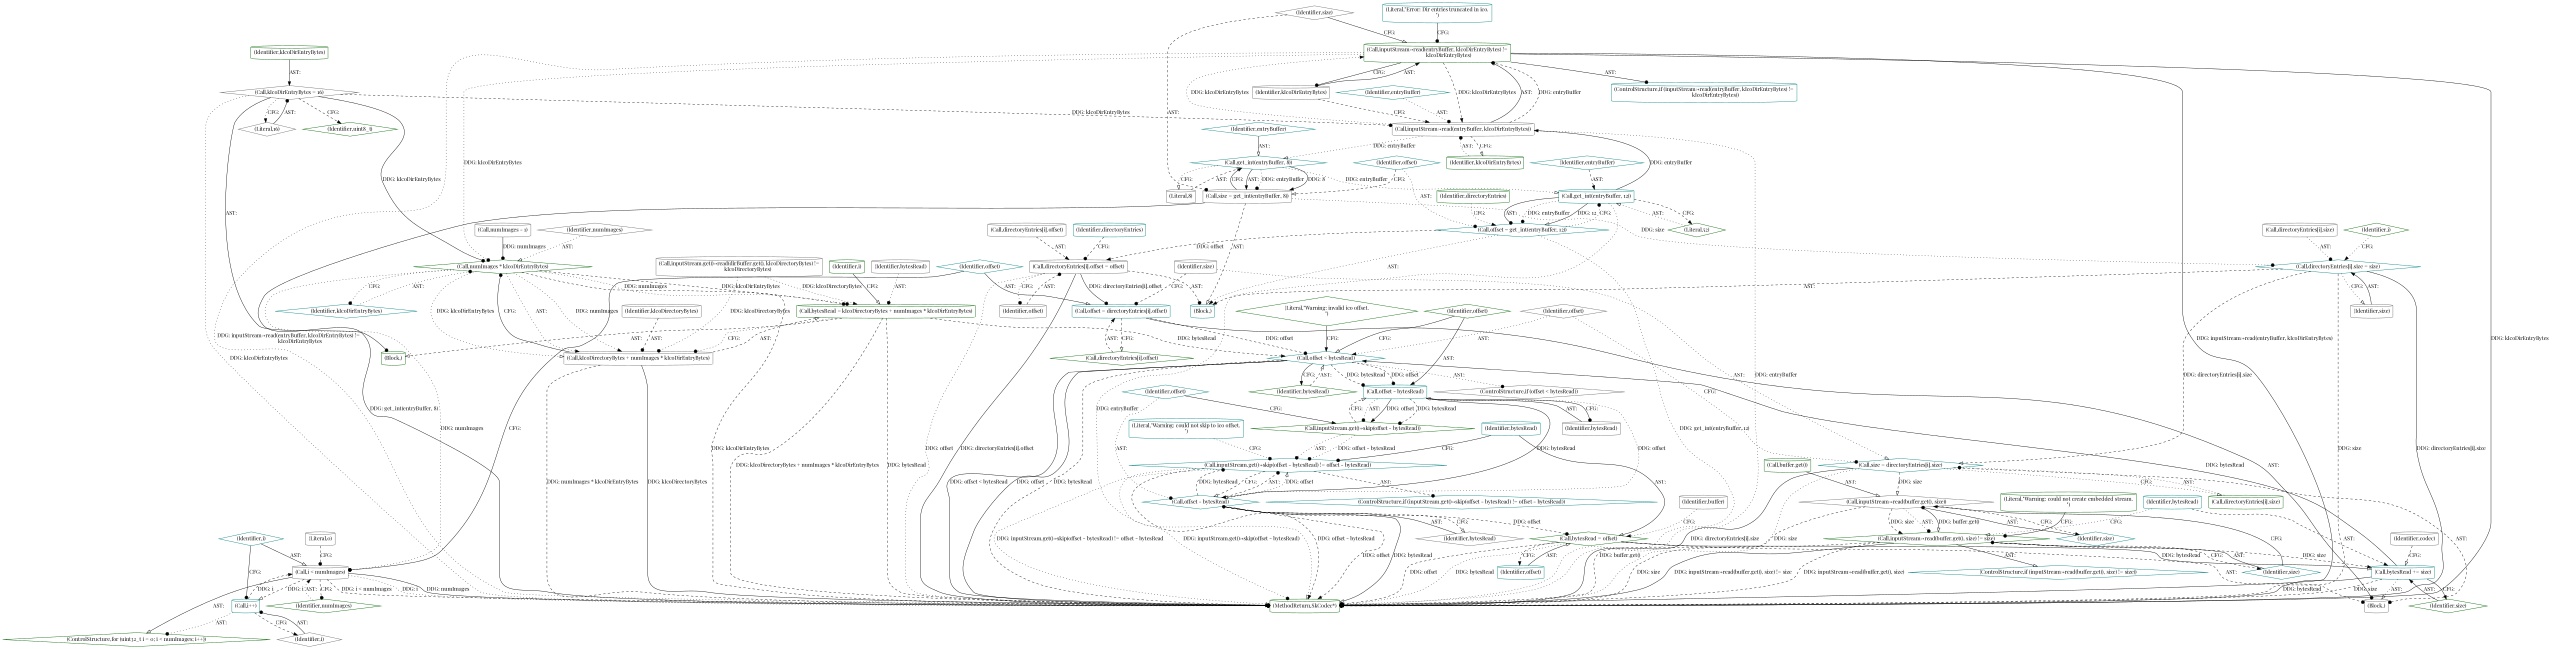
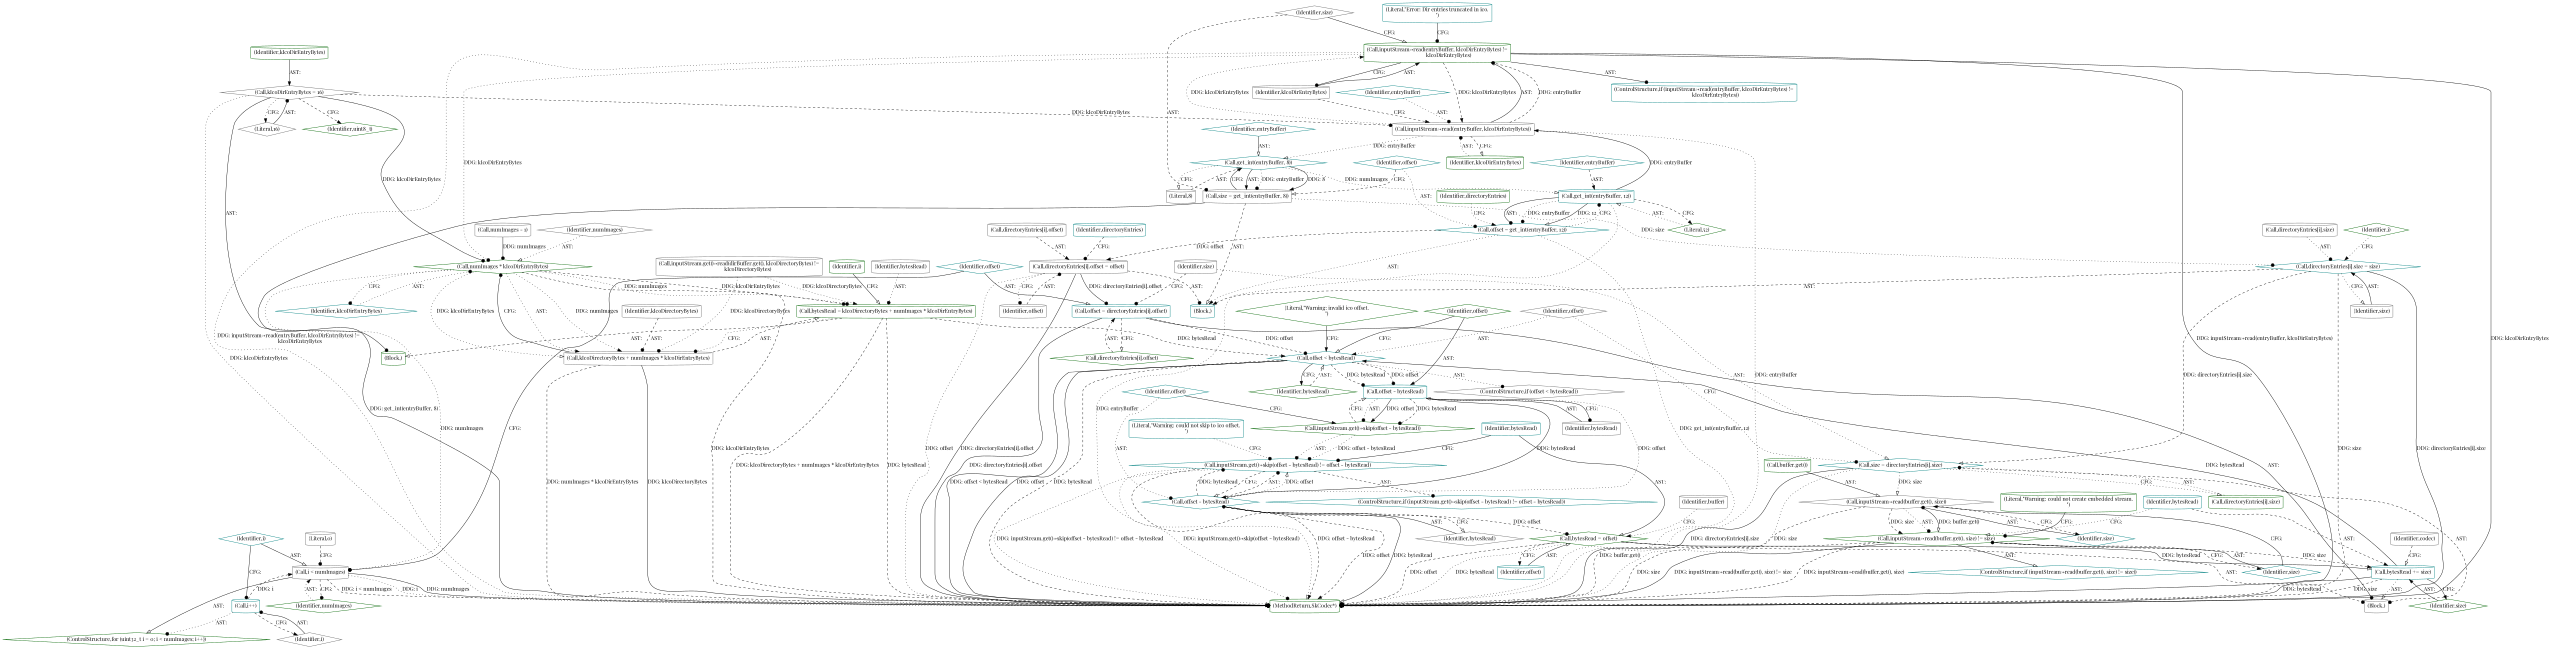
(1366, 180) -> (1366, 180)
(1899, 482) -> (1899, 482)
none -> (935, 560)
(283, 588) -> none
